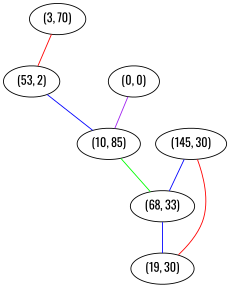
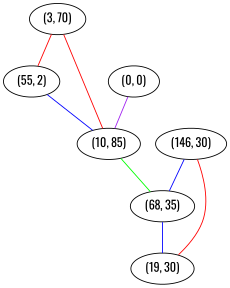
(32, 81) -> (32, 81)
none -> (83, 81)
(191, 144) -> (191, 144)
(162, 206) -> (162, 206)
